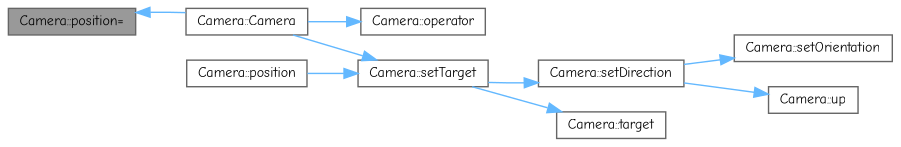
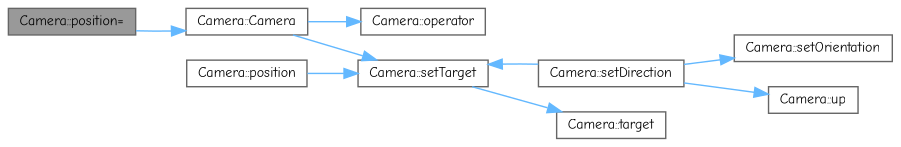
(168, 12) -> (154, 31)
(506, 83) -> (520, 64)
